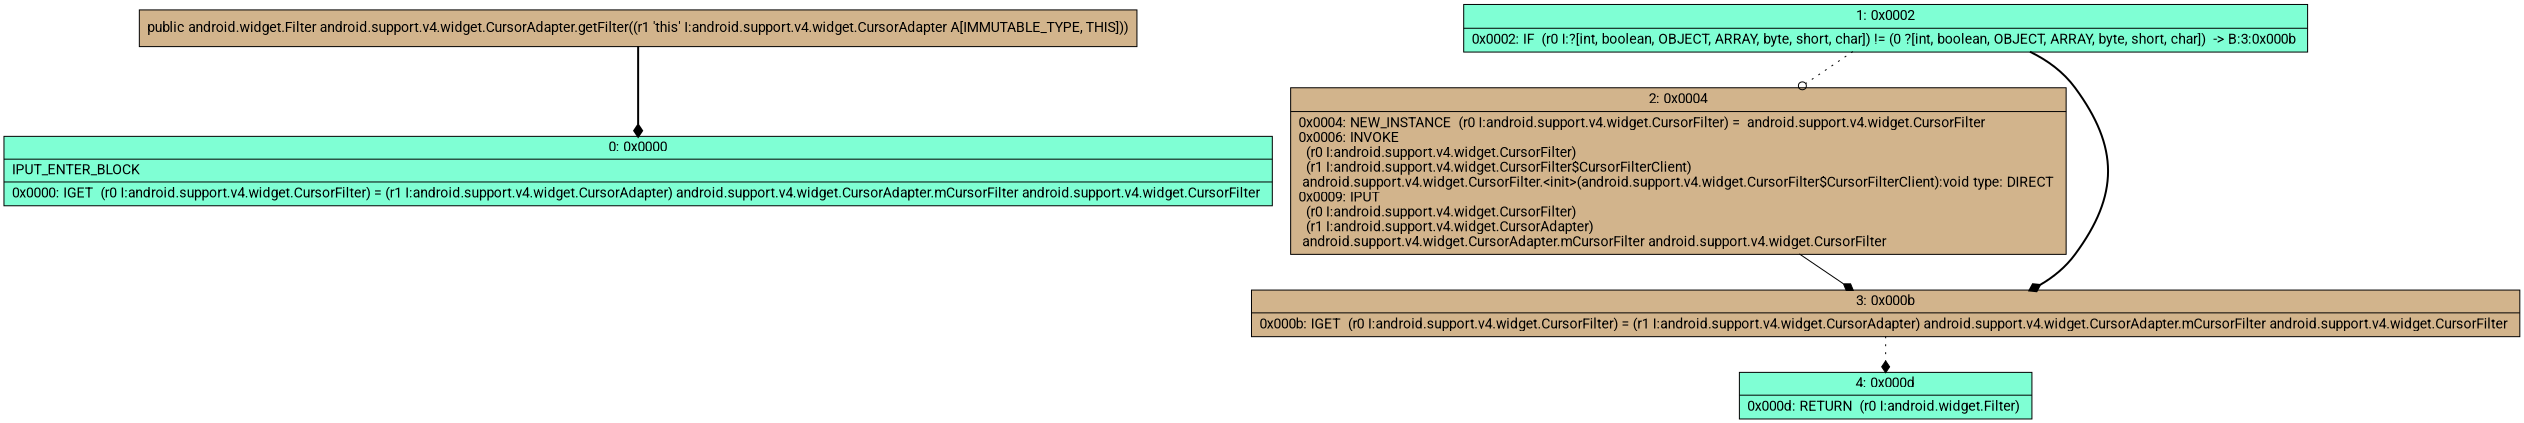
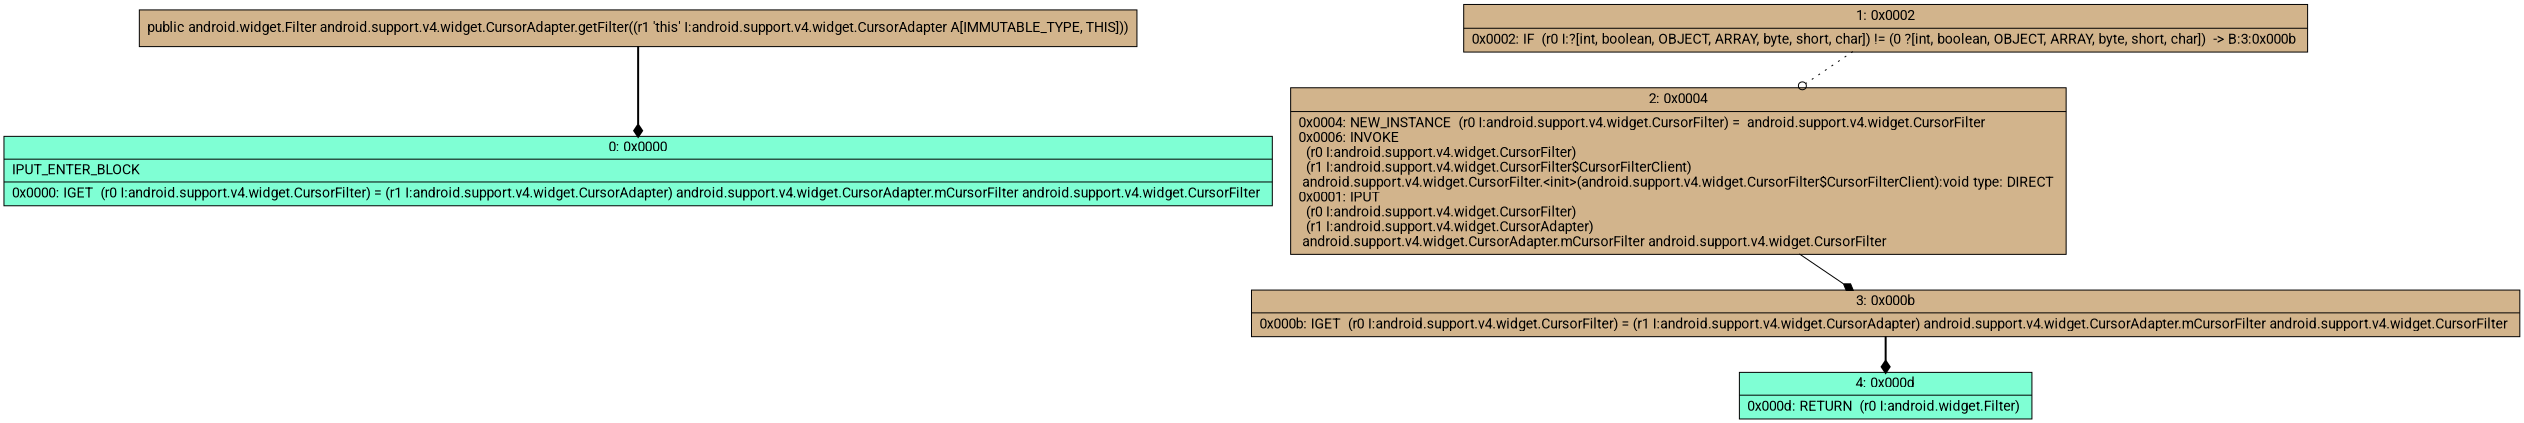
(1886, 28) -> (1886, 28)
(2107, 165) -> none
(1343, 197) -> (1343, 197)
(1886, 349) -> (1886, 349)
